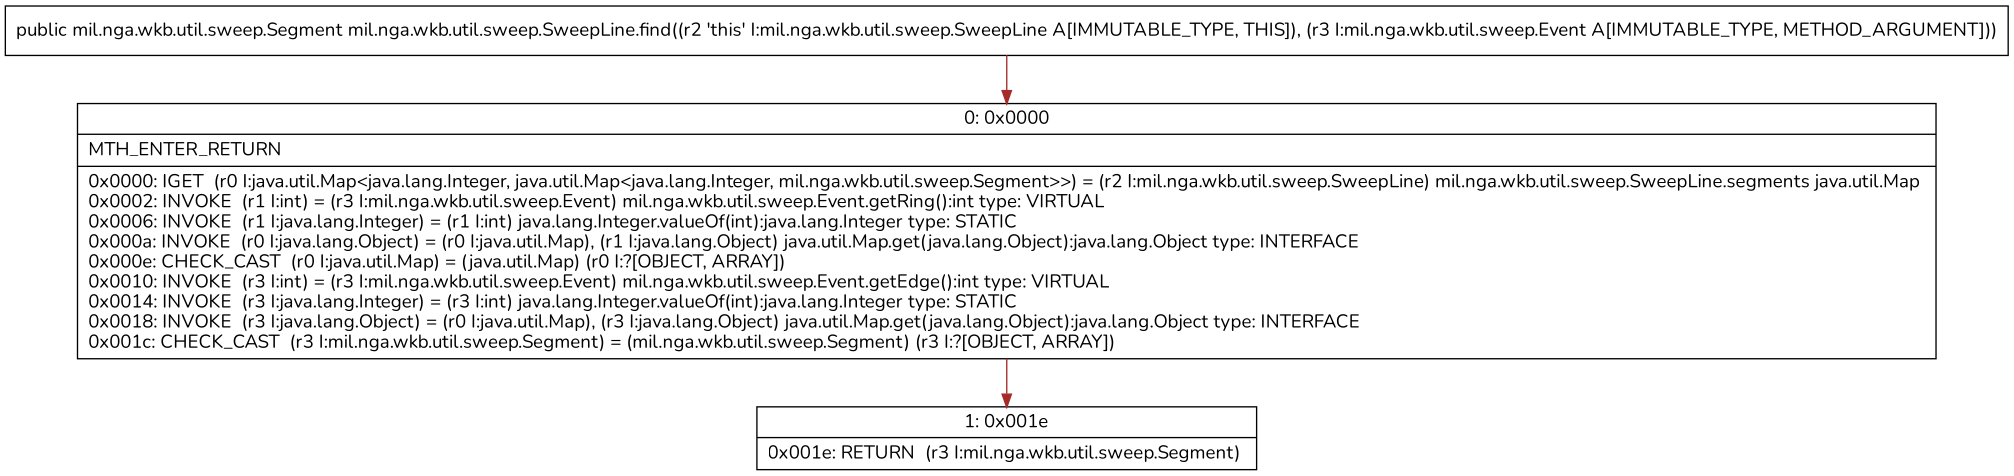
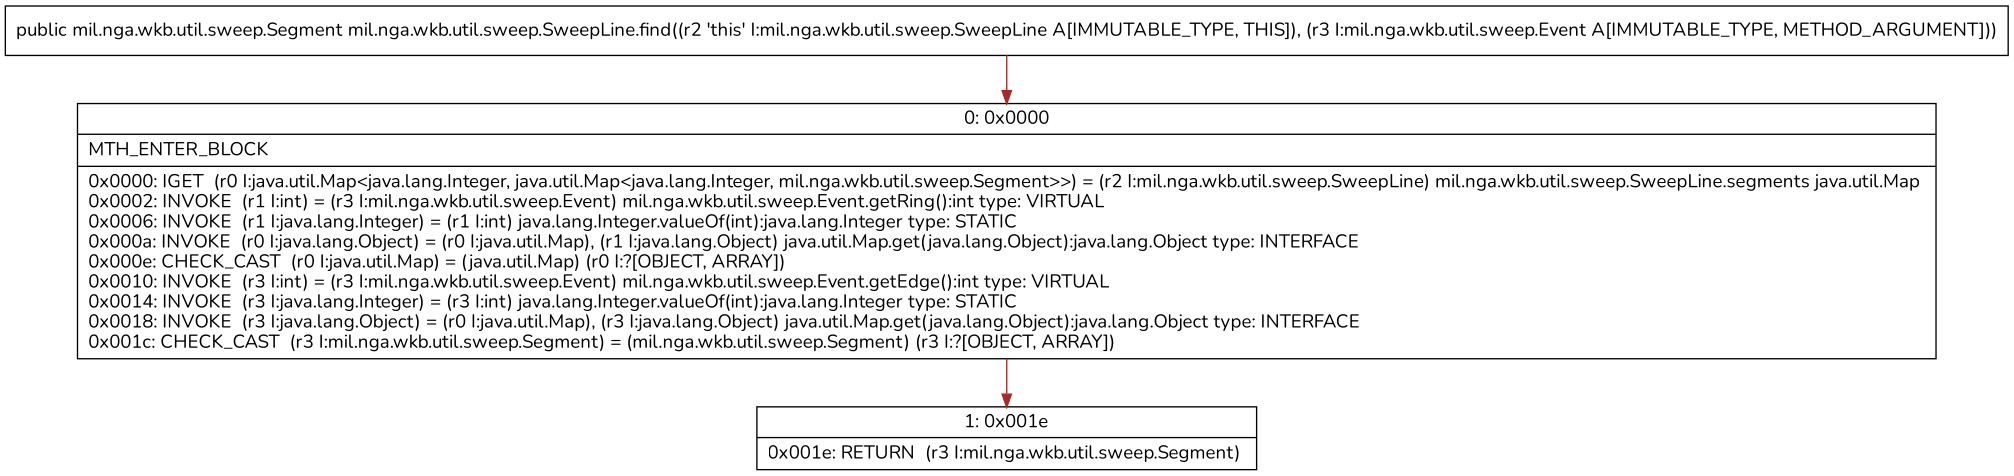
(185, 150) -> (179, 150)
